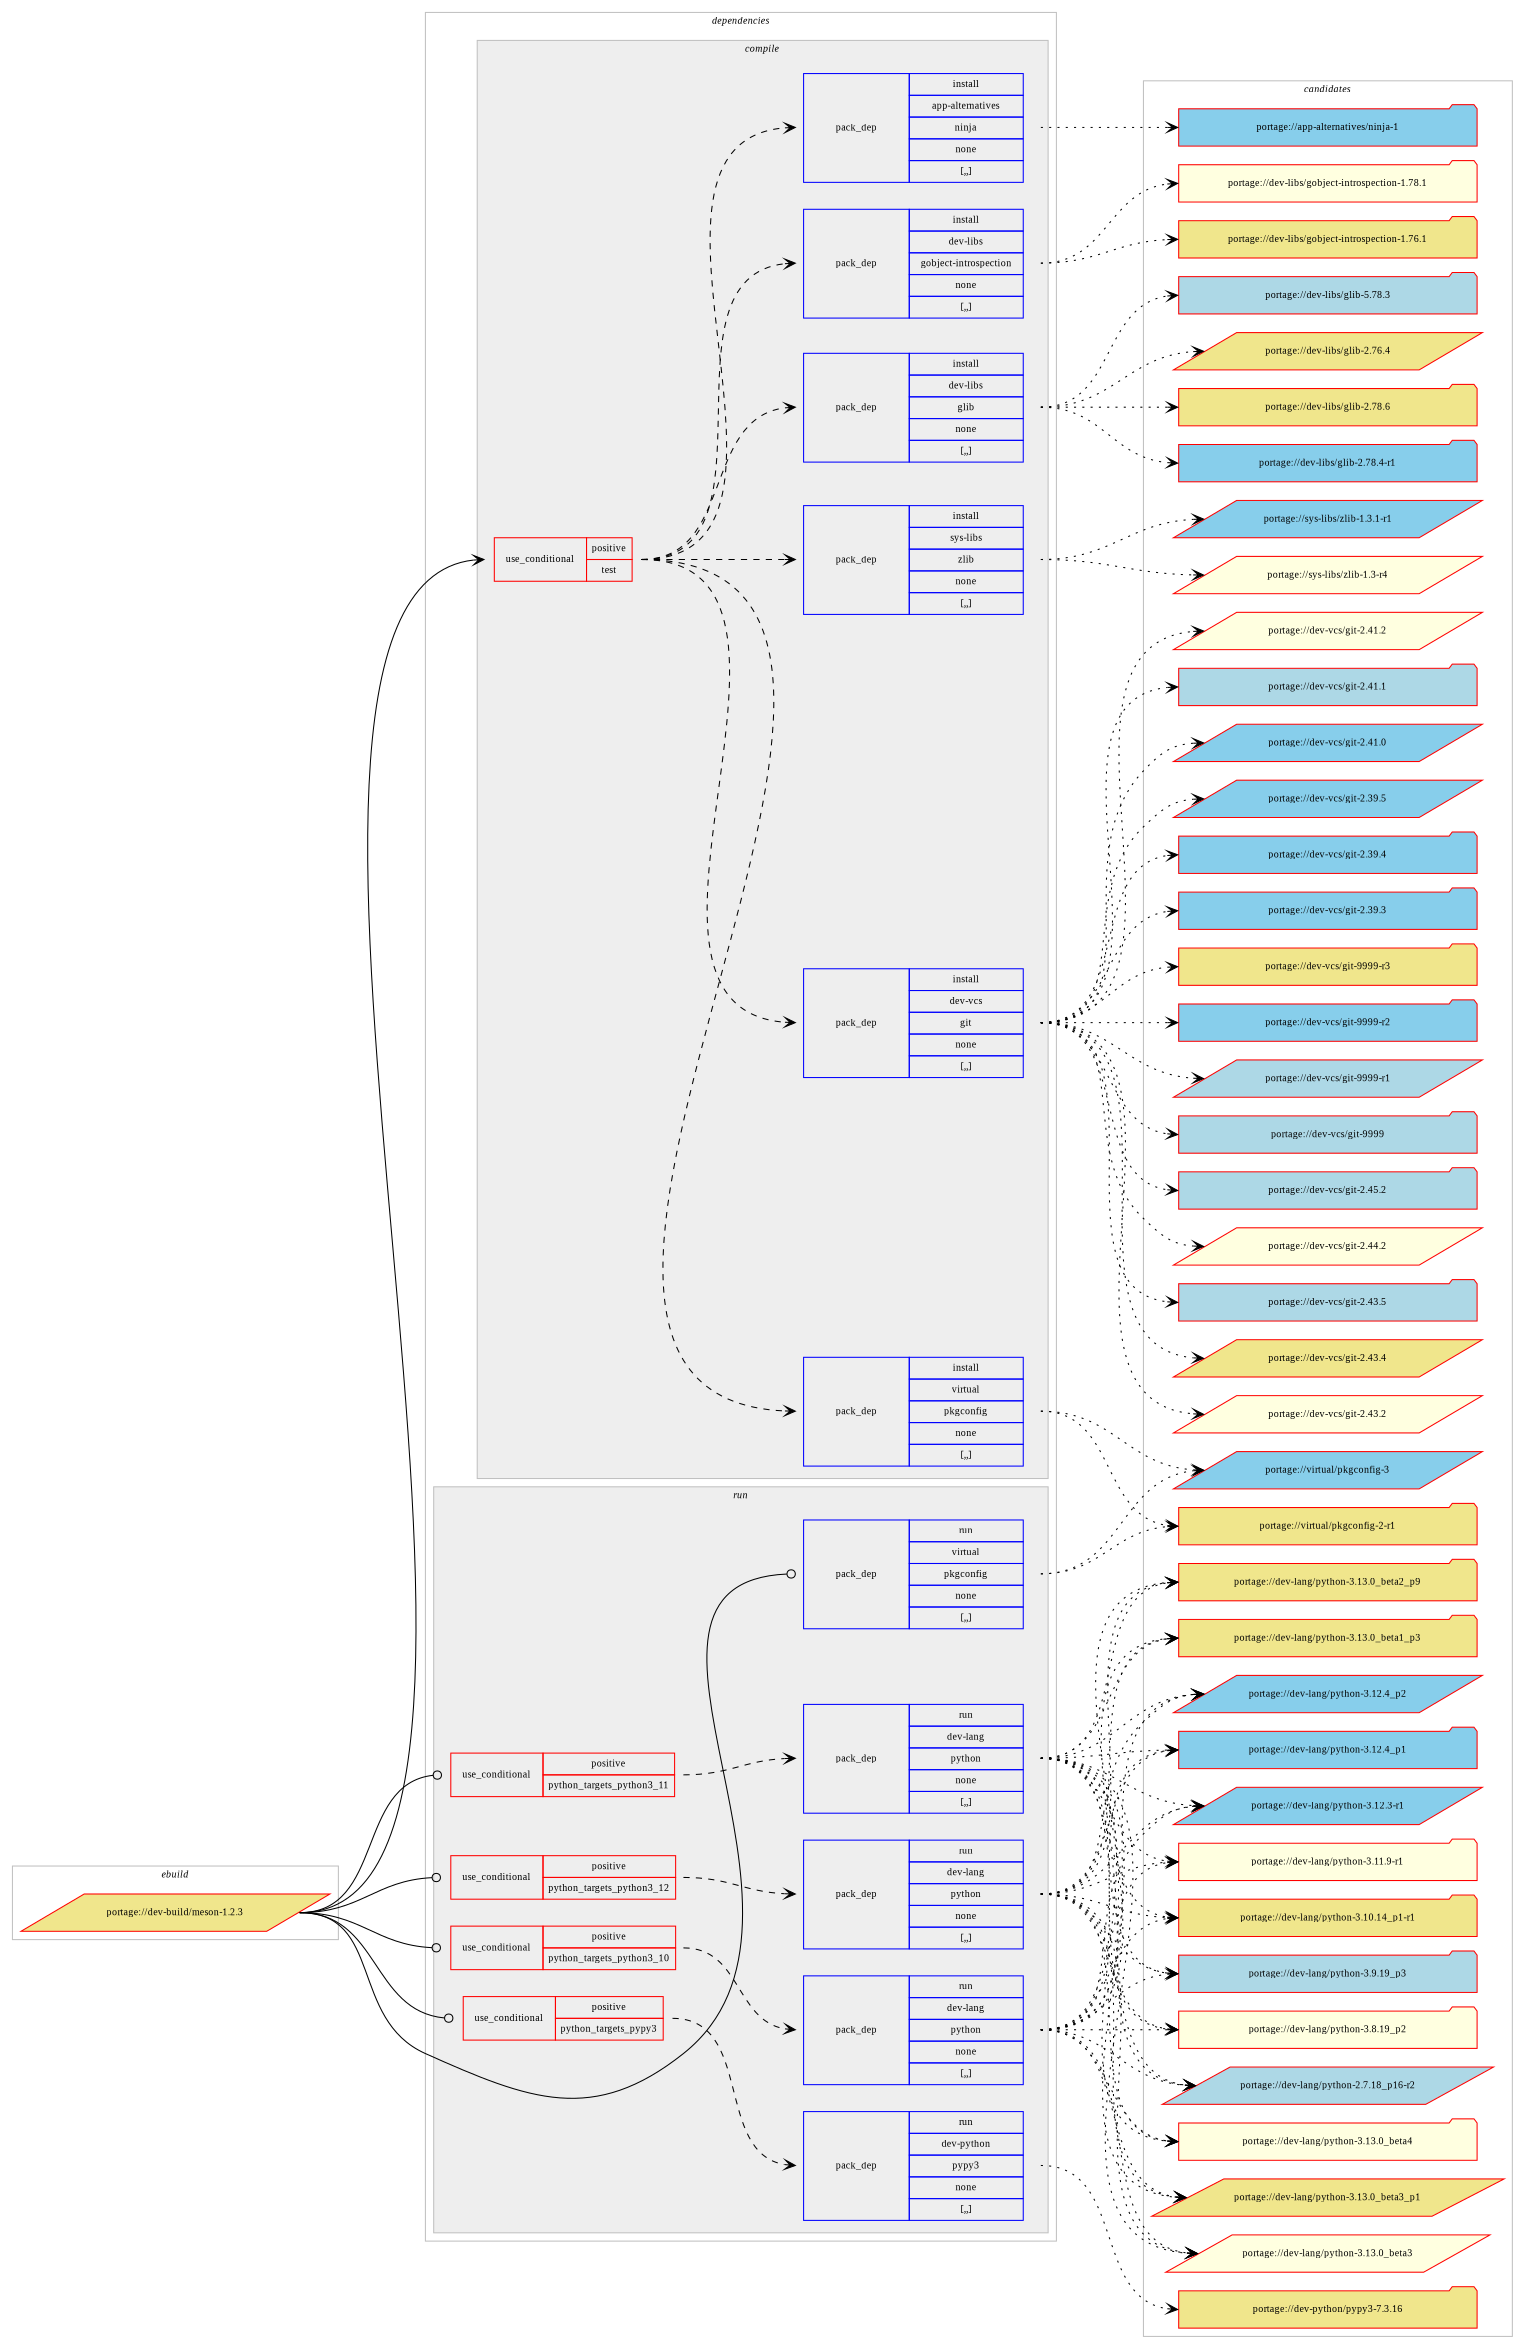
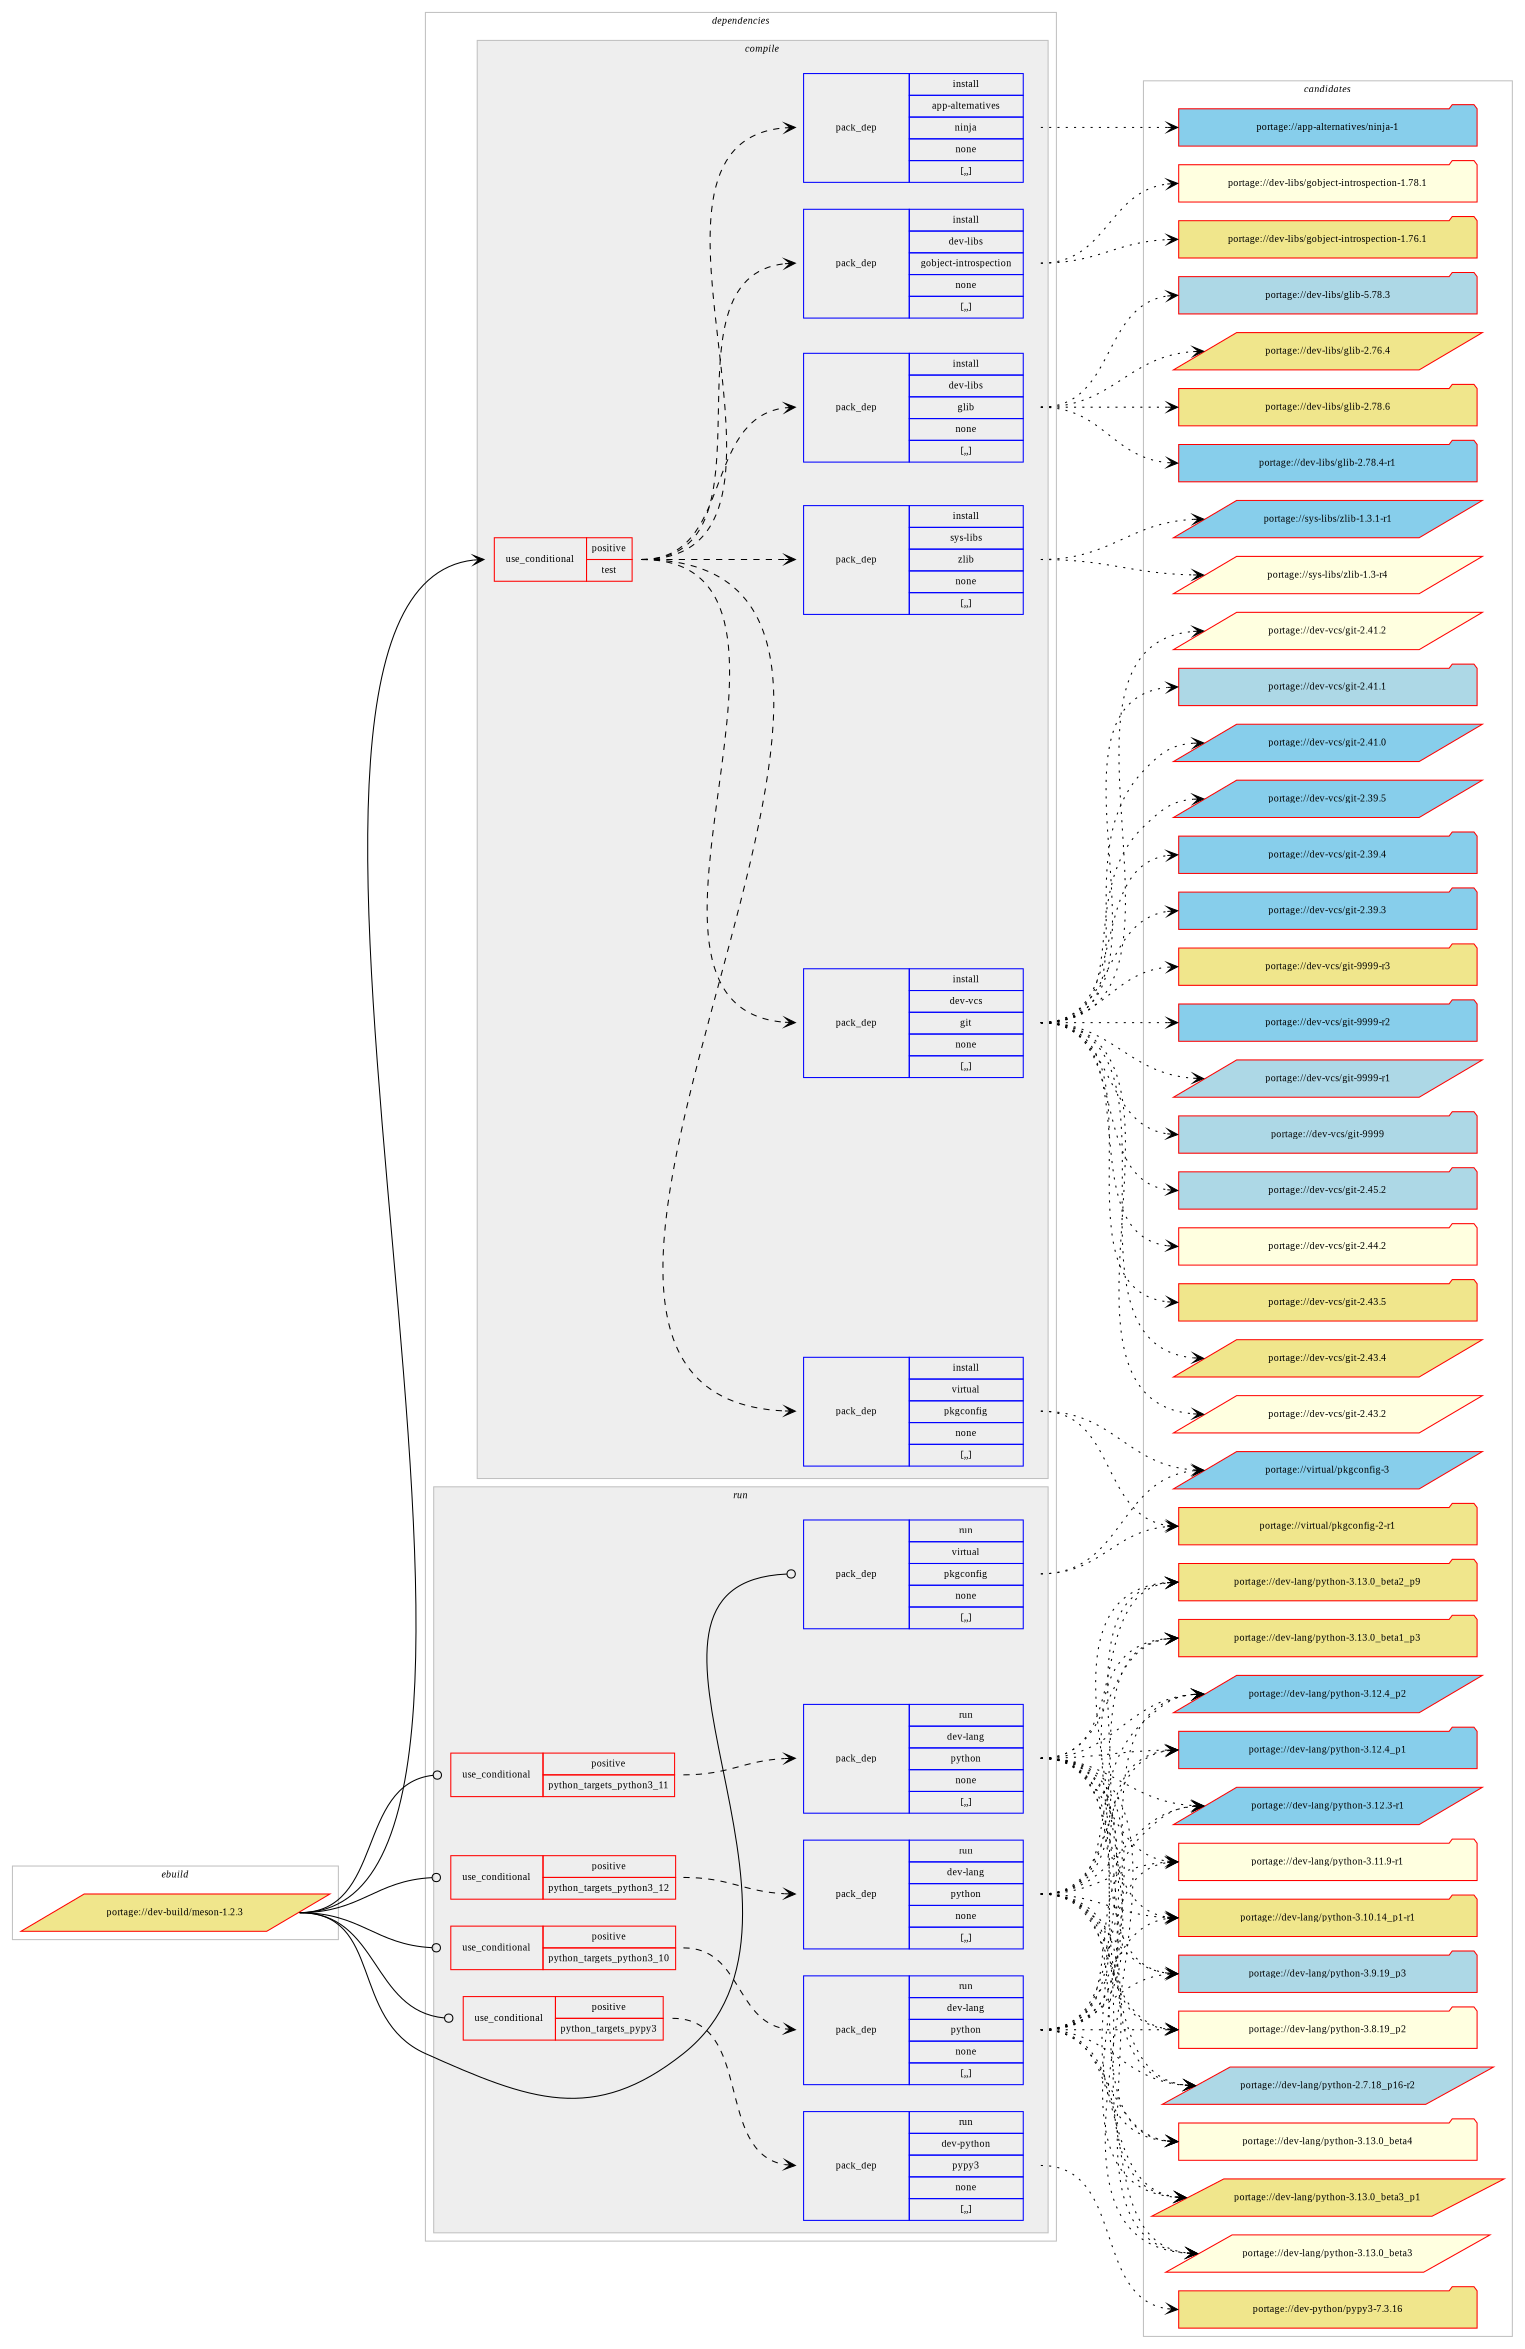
(1328, 1246) -> (1328, 1246)
(1328, 1302) -> (1328, 1302)
